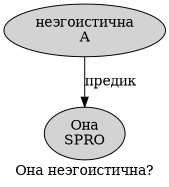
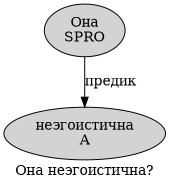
(85, 77) -> (85, 77)
